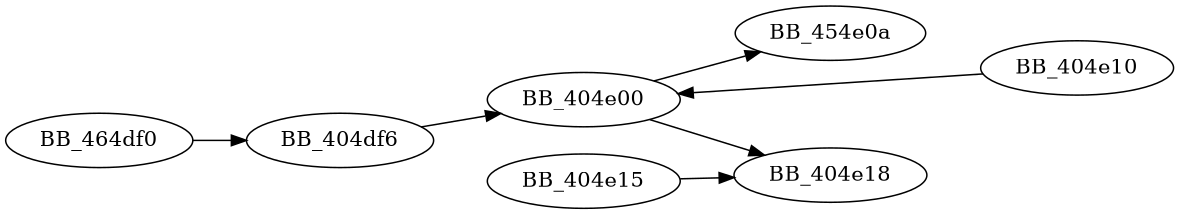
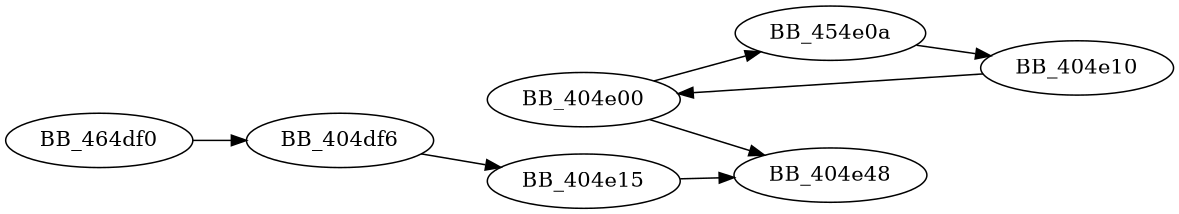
none -> (946, 49)
(453, 121) -> (453, 159)
(830, 175) -> (830, 175)
